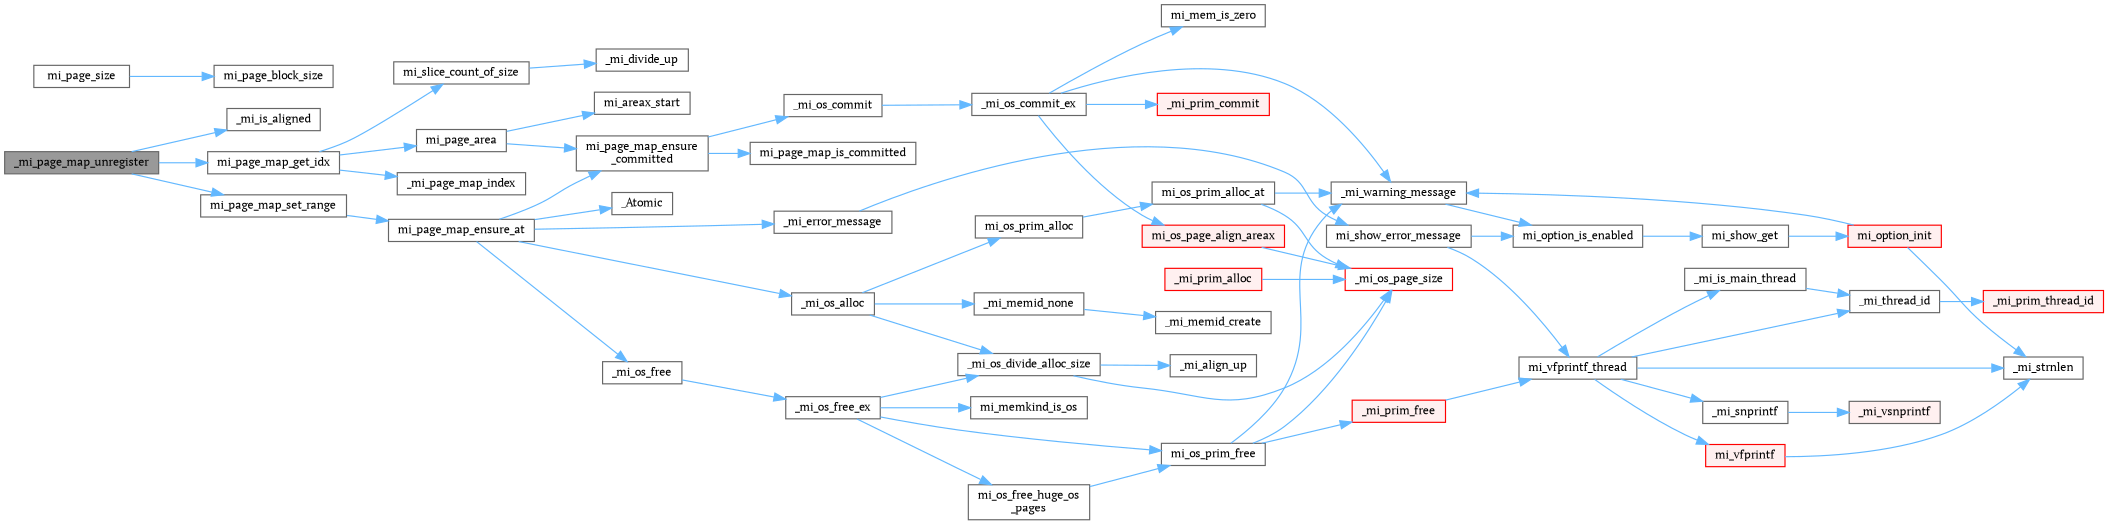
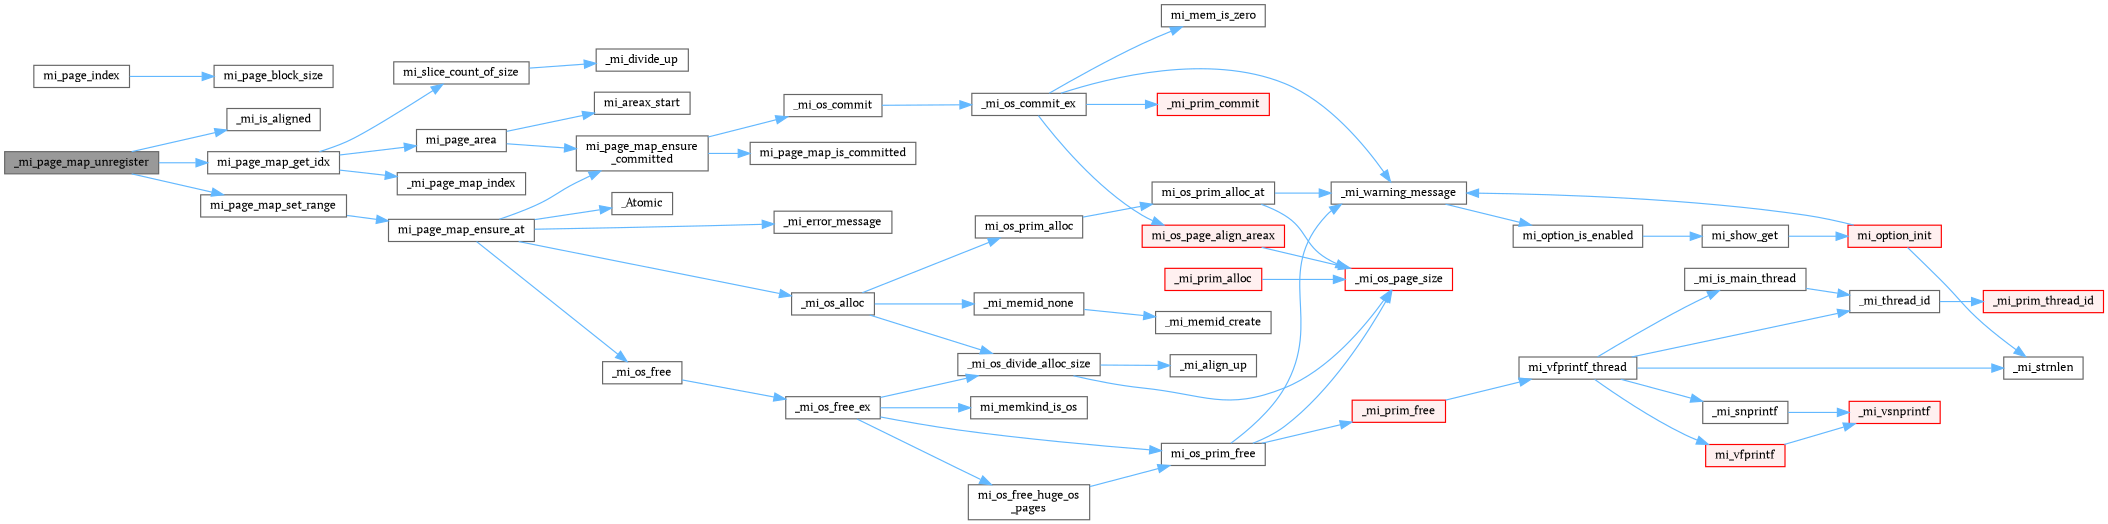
(82, 76) -> (82, 76)
(1399, 236) -> none
(1895, 412) -> (1895, 412)
(1910, 444) -> (1814, 436)
